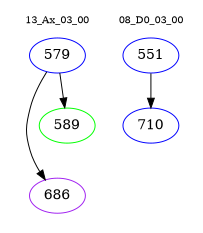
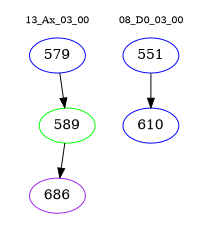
(27, 121) -> (63, 156)
(151, 126) -> (151, 126)
